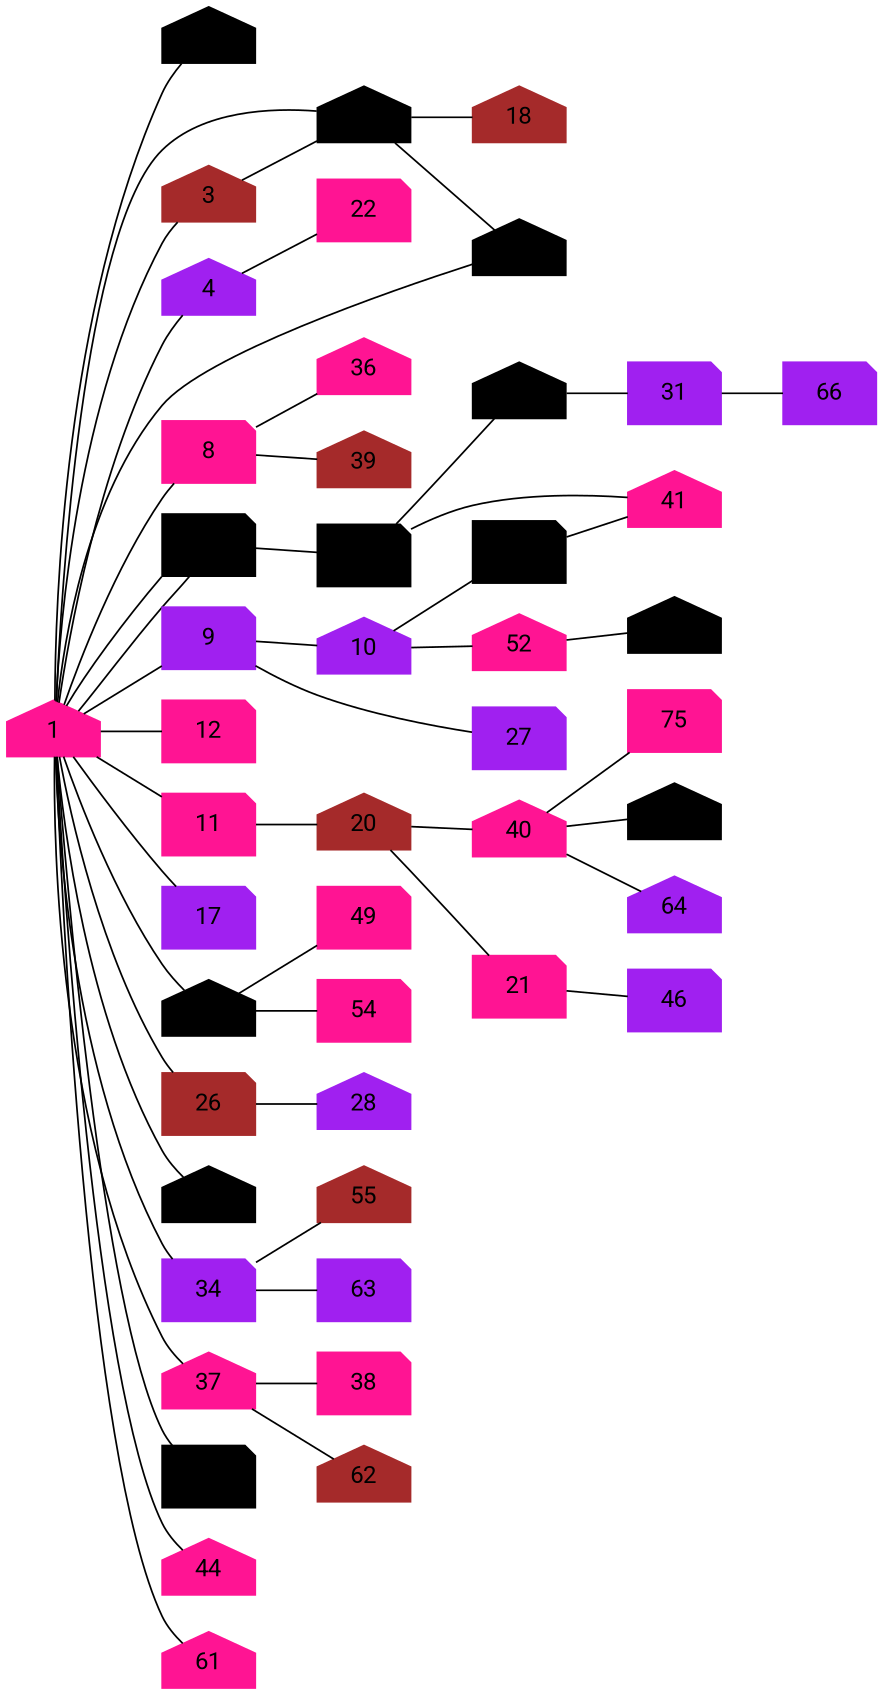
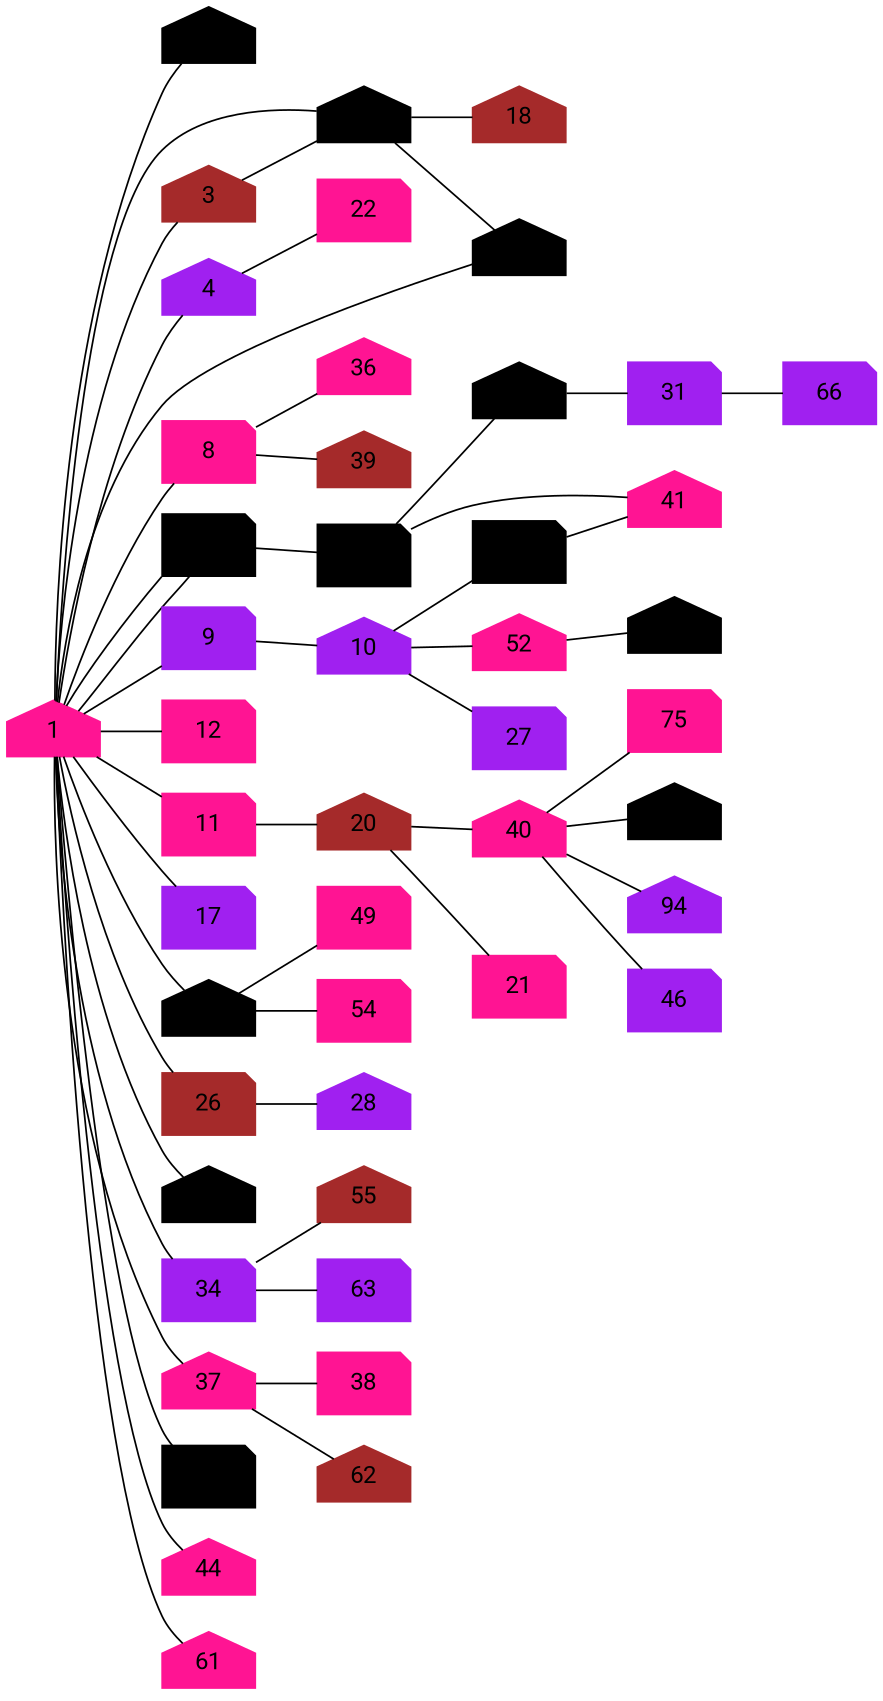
(361, 709) -> (440, 693)
(674, 907) -> (674, 907)
(597, 994) -> (592, 913)
